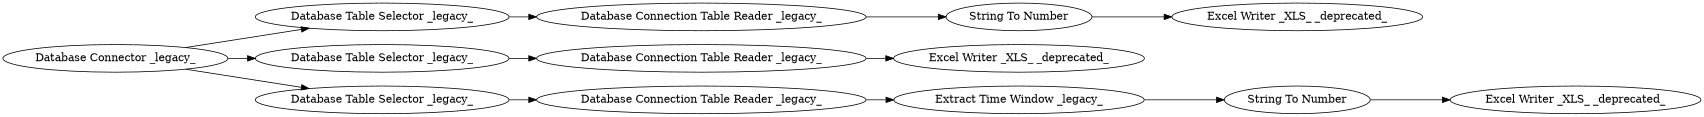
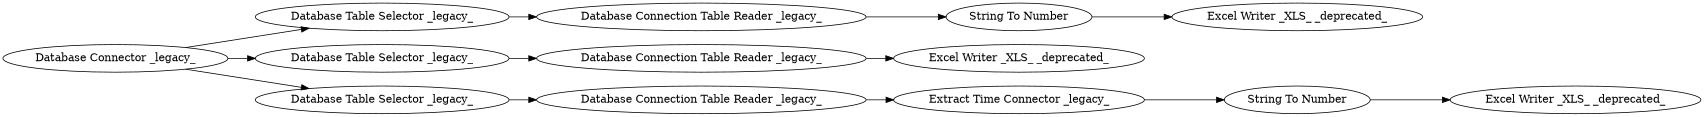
(1019, 100) -> (1019, 100)
